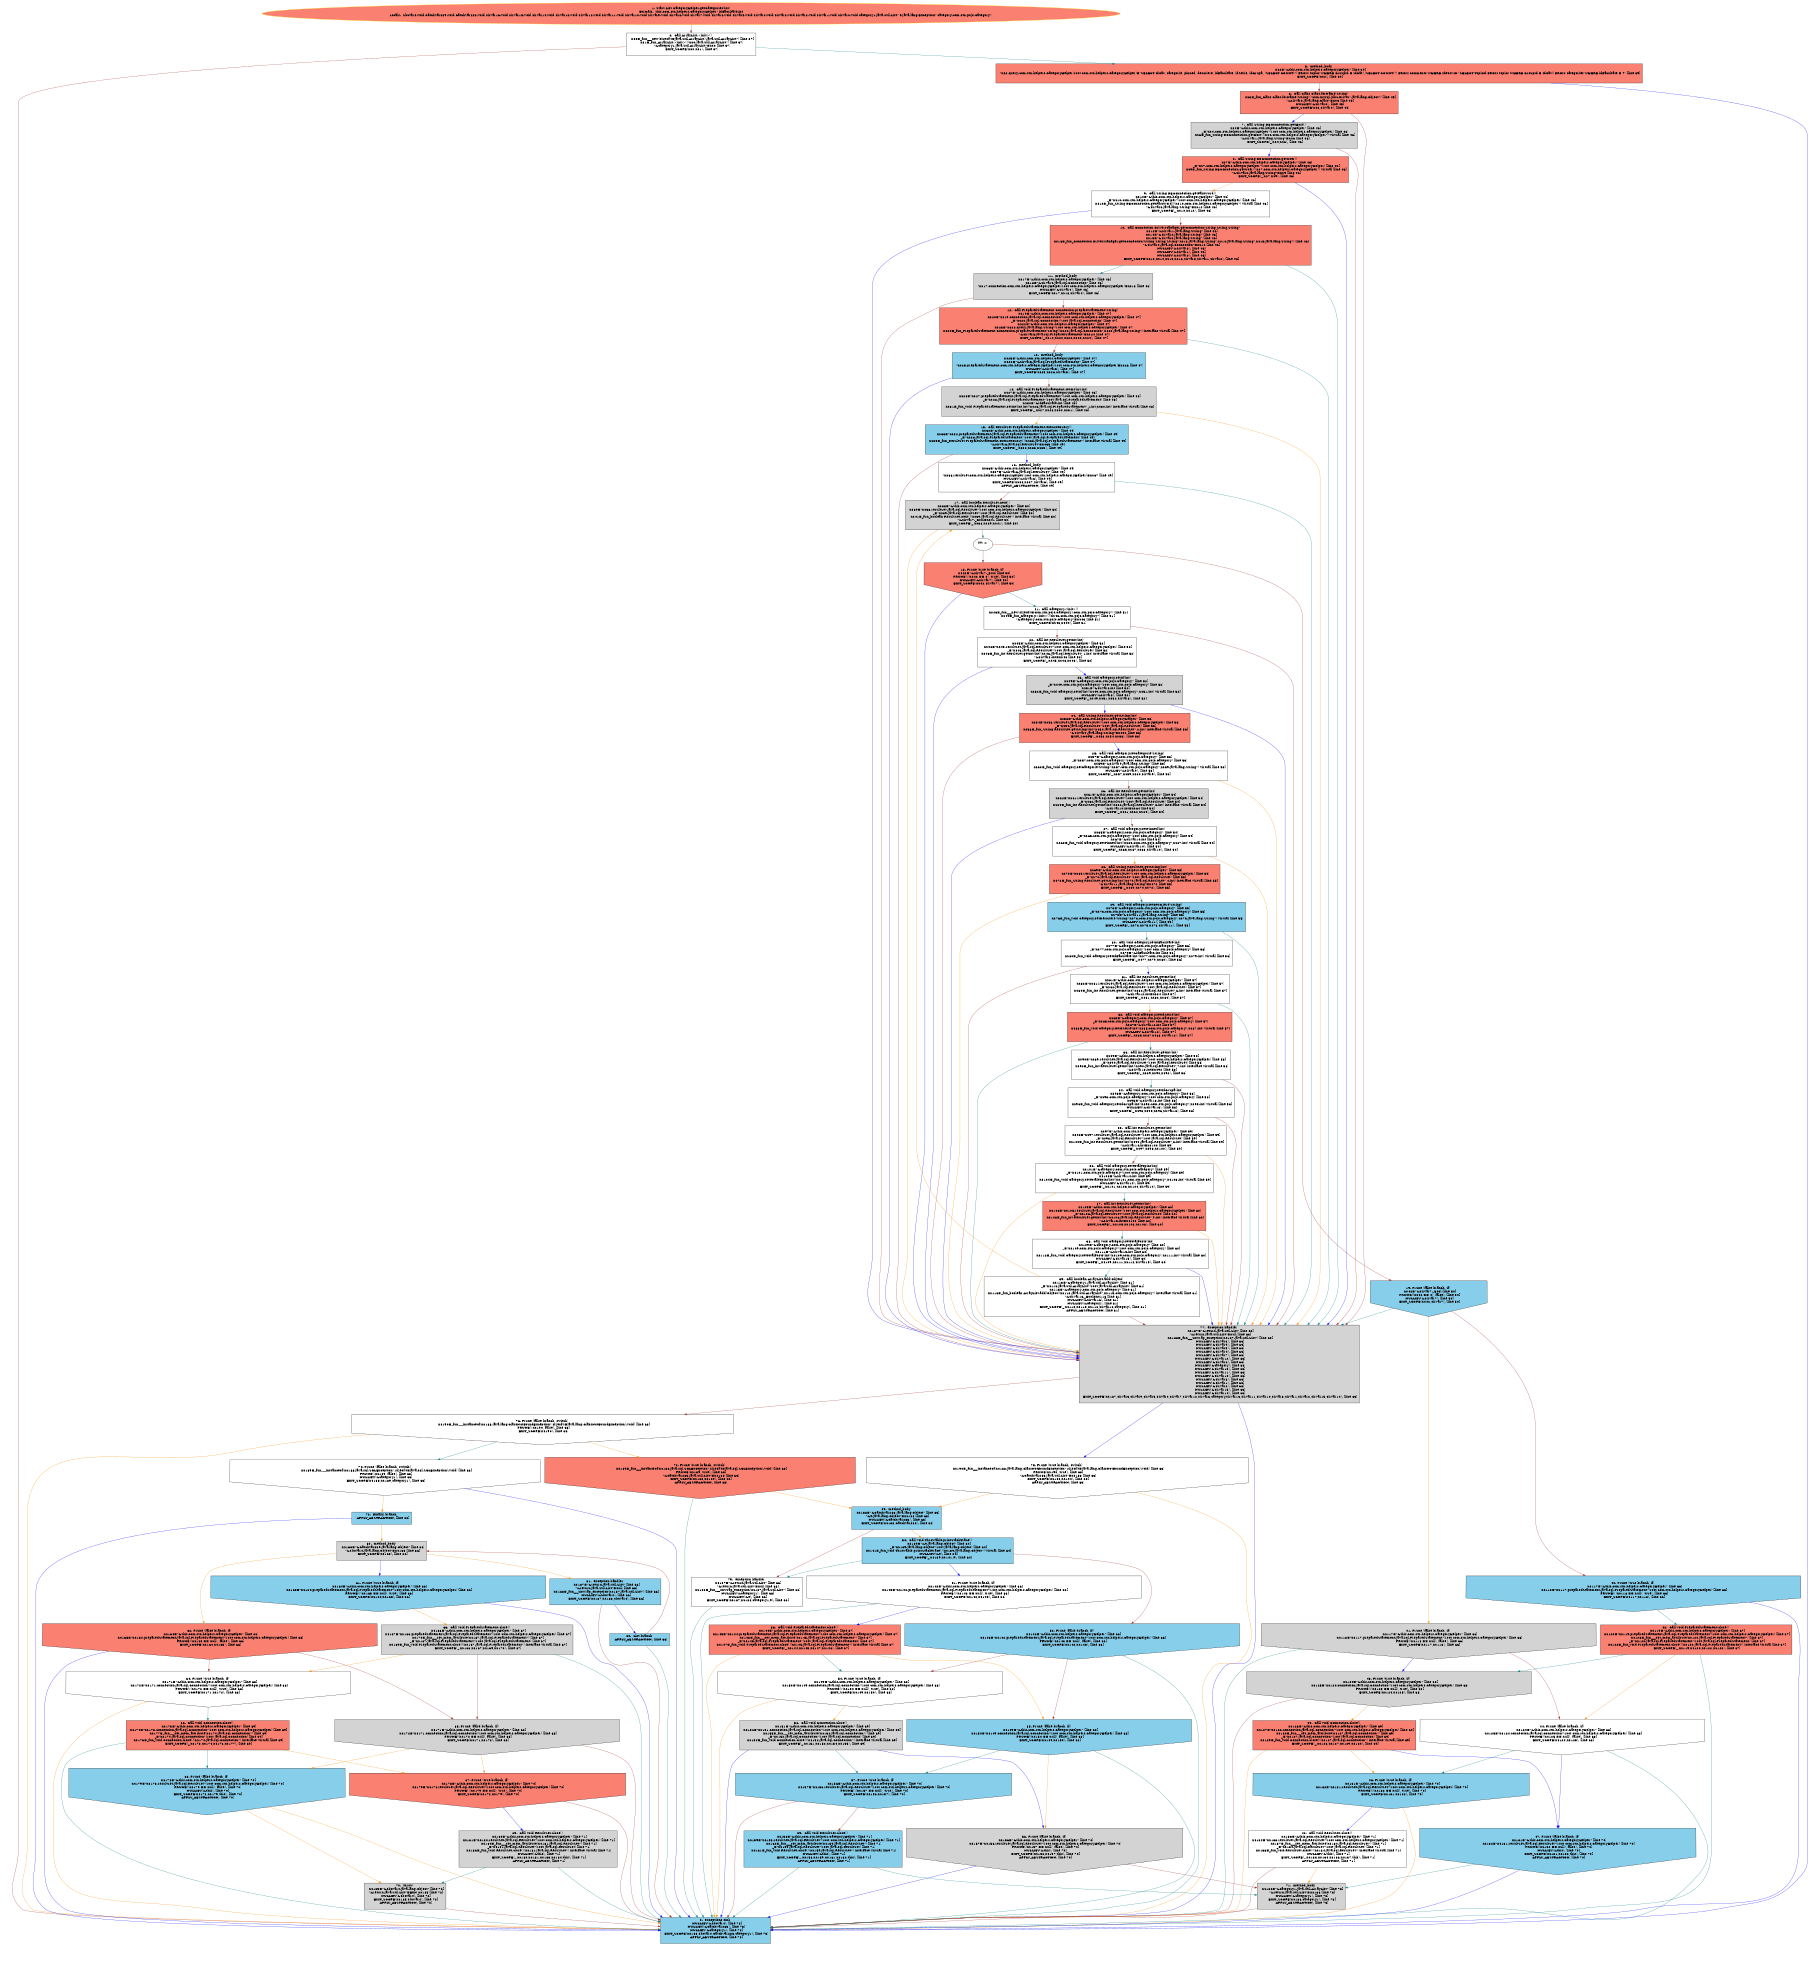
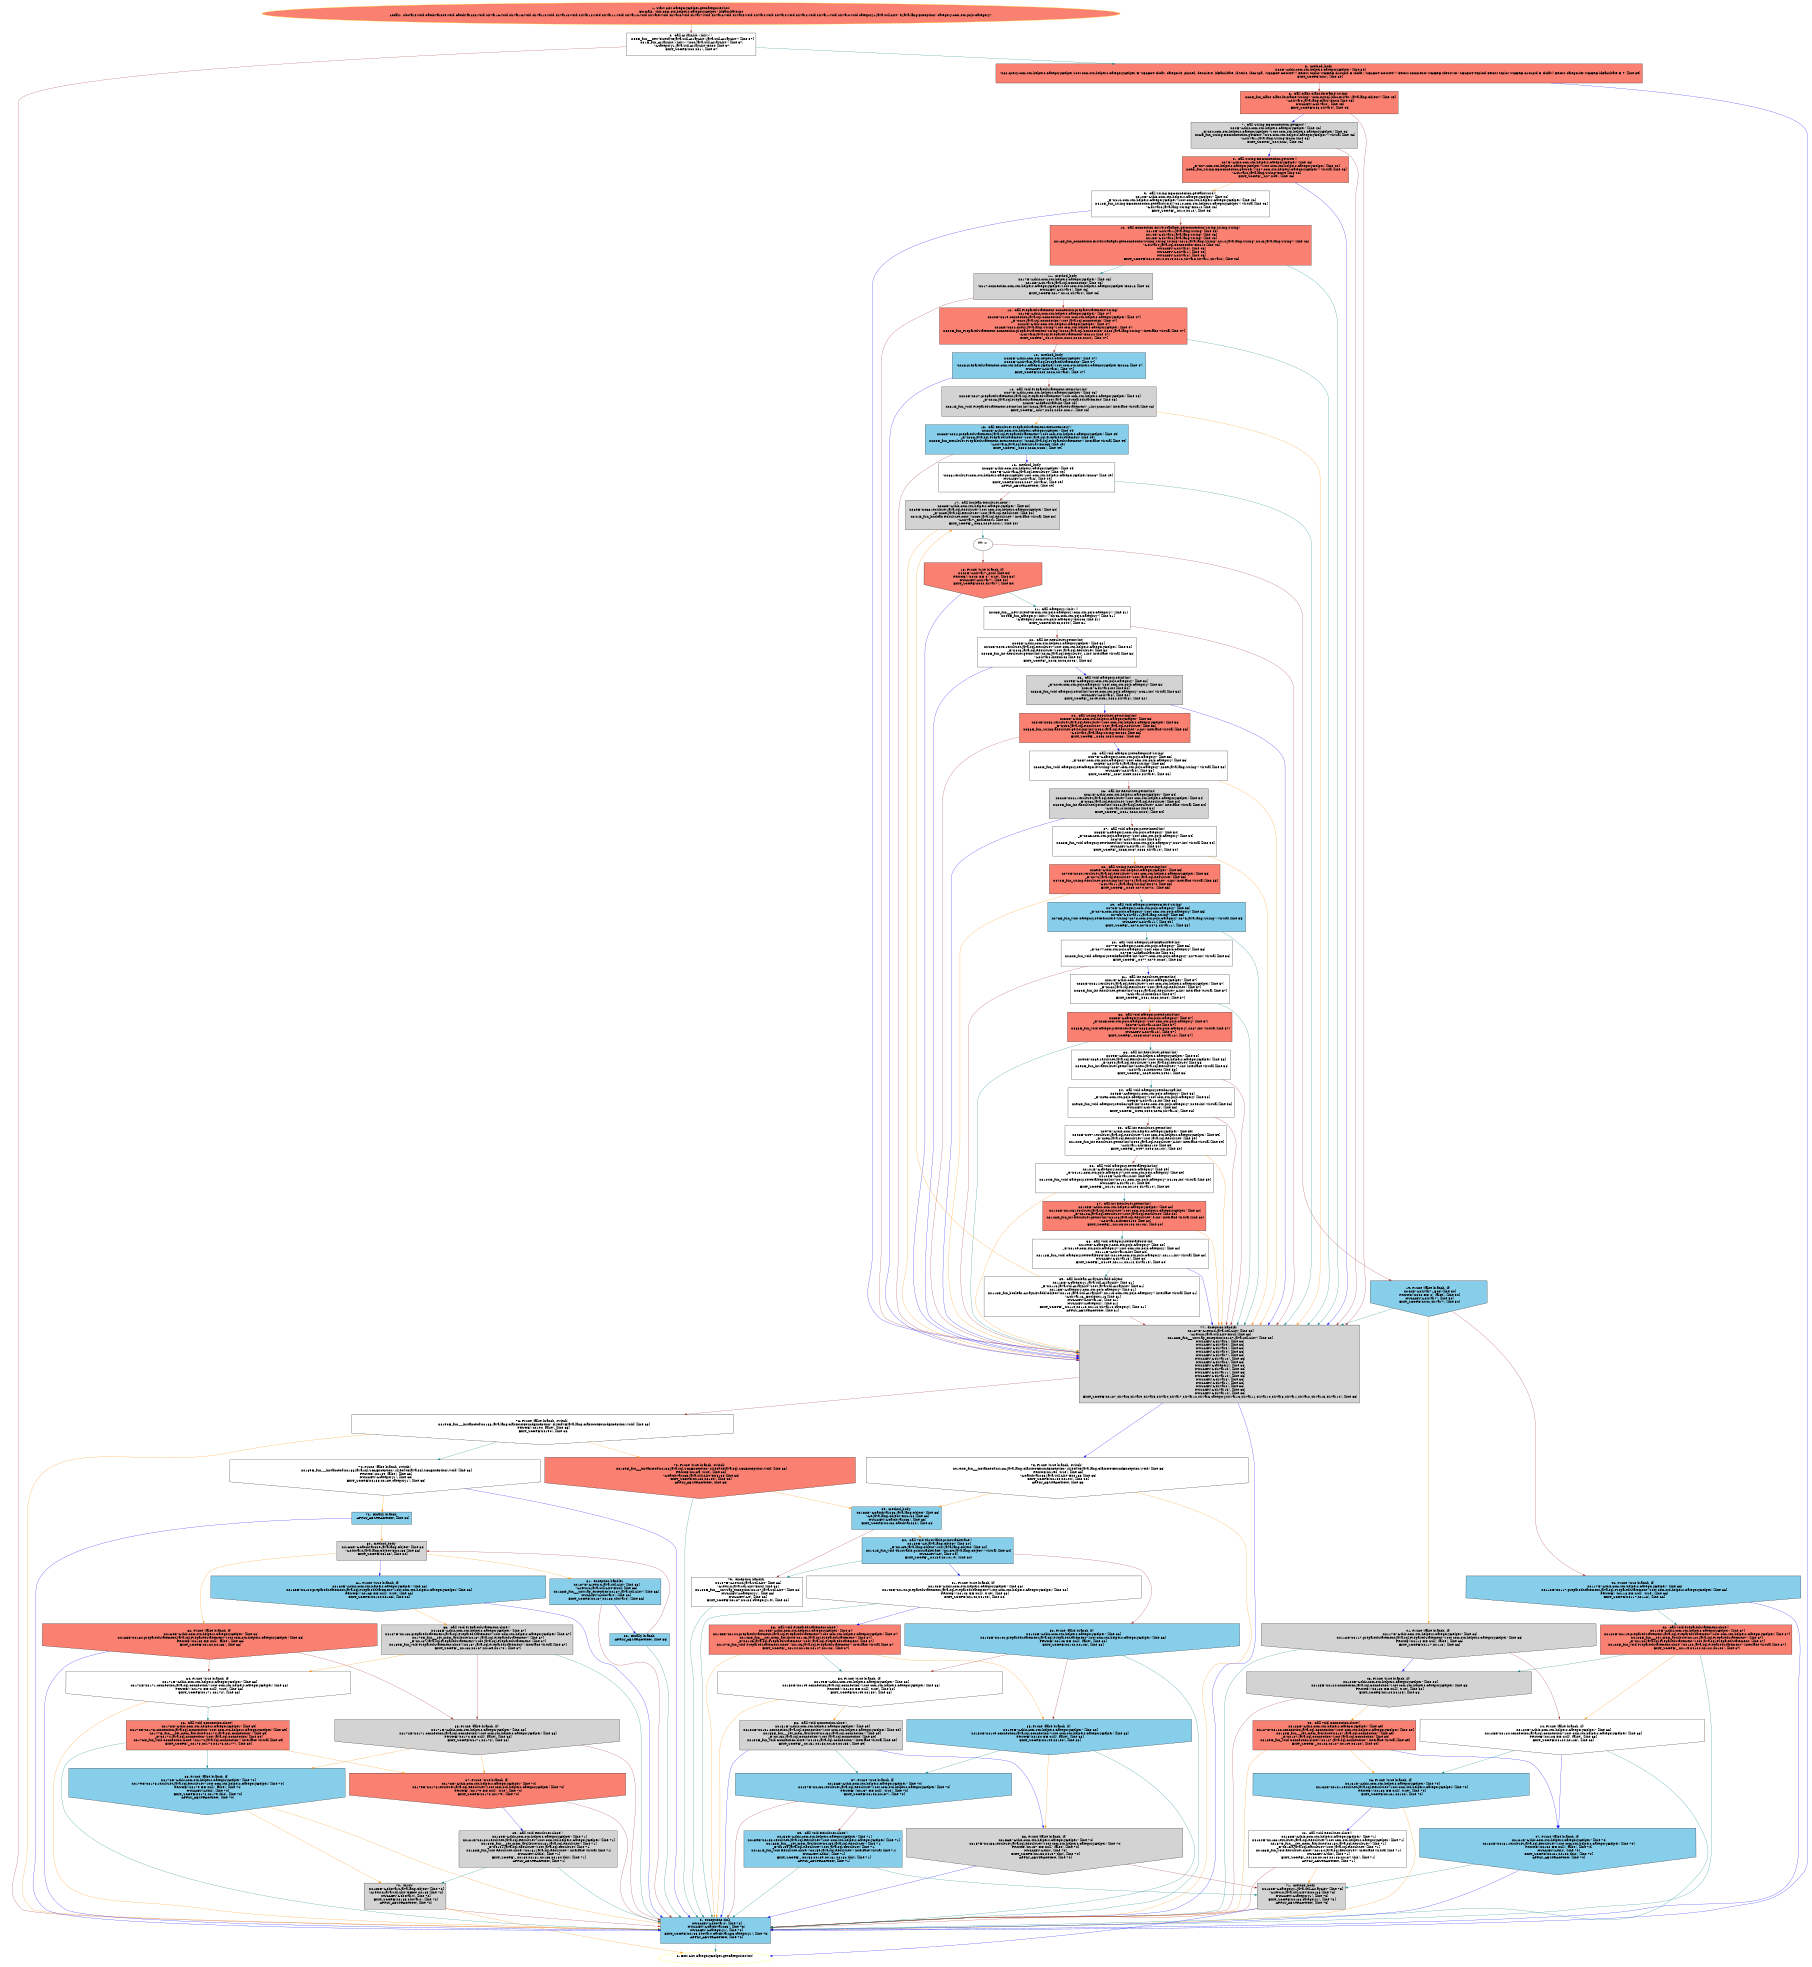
(640, 1640) -> (640, 1640)
none -> (716, 1958)
